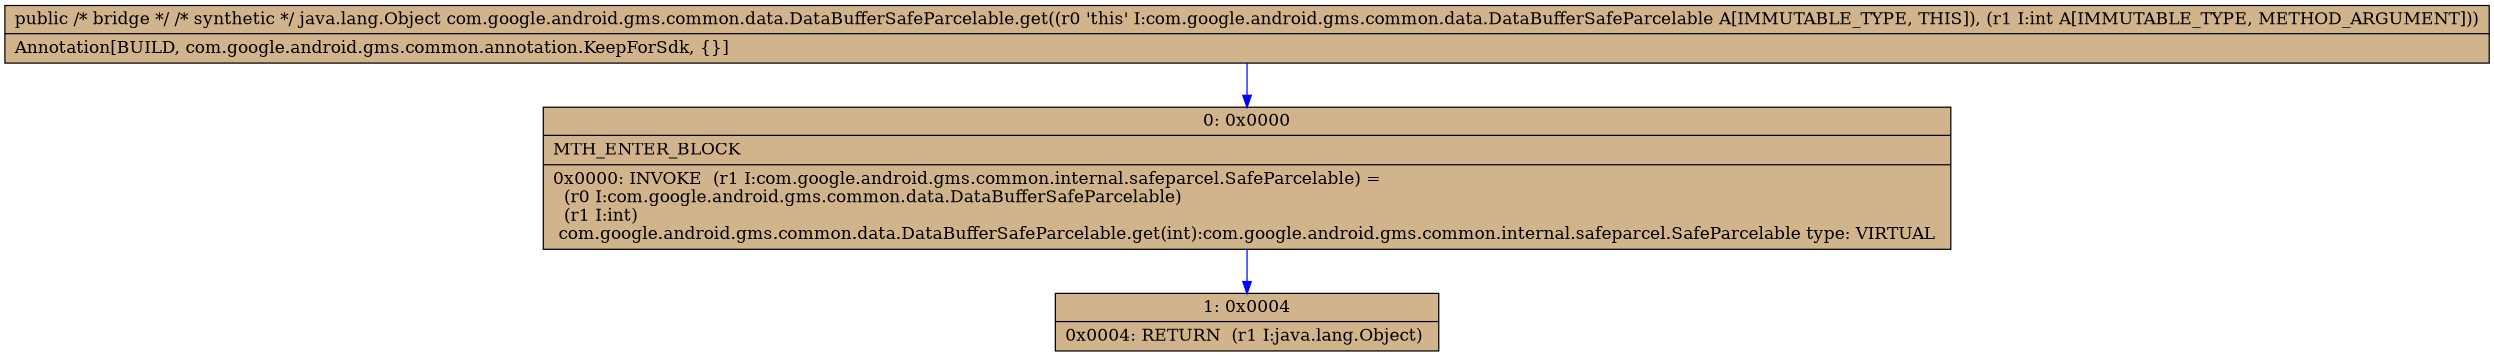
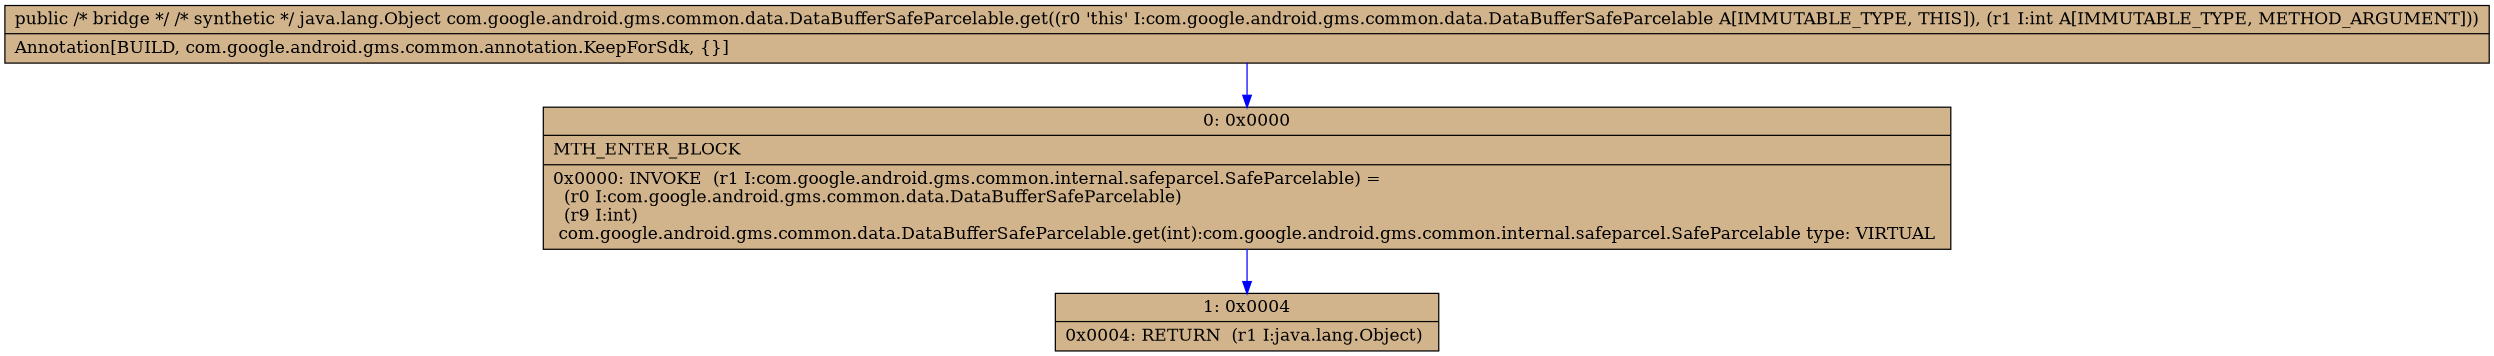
(596, 216) -> (596, 216)
